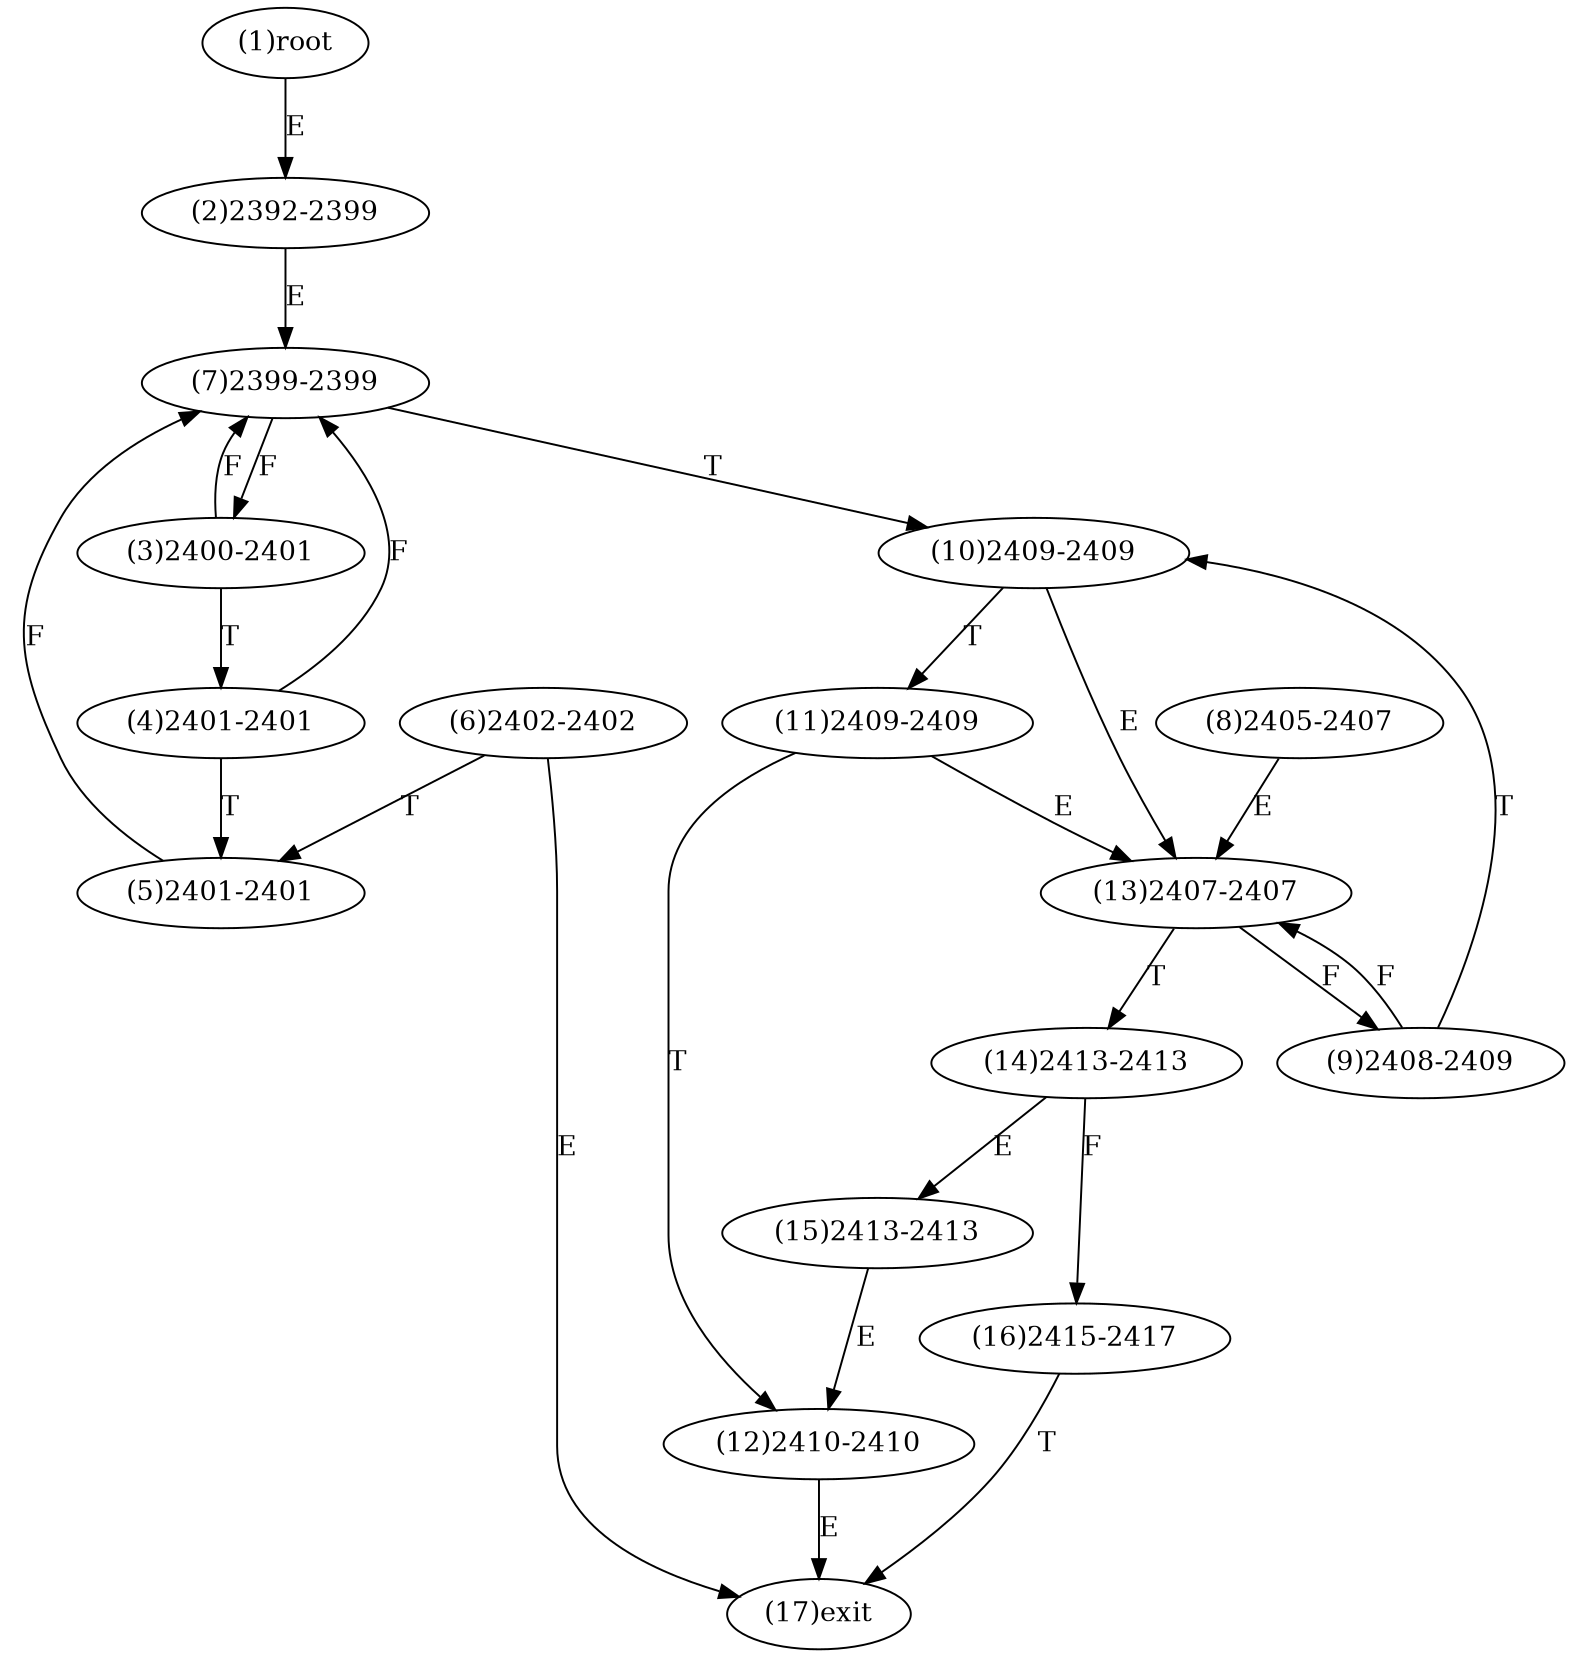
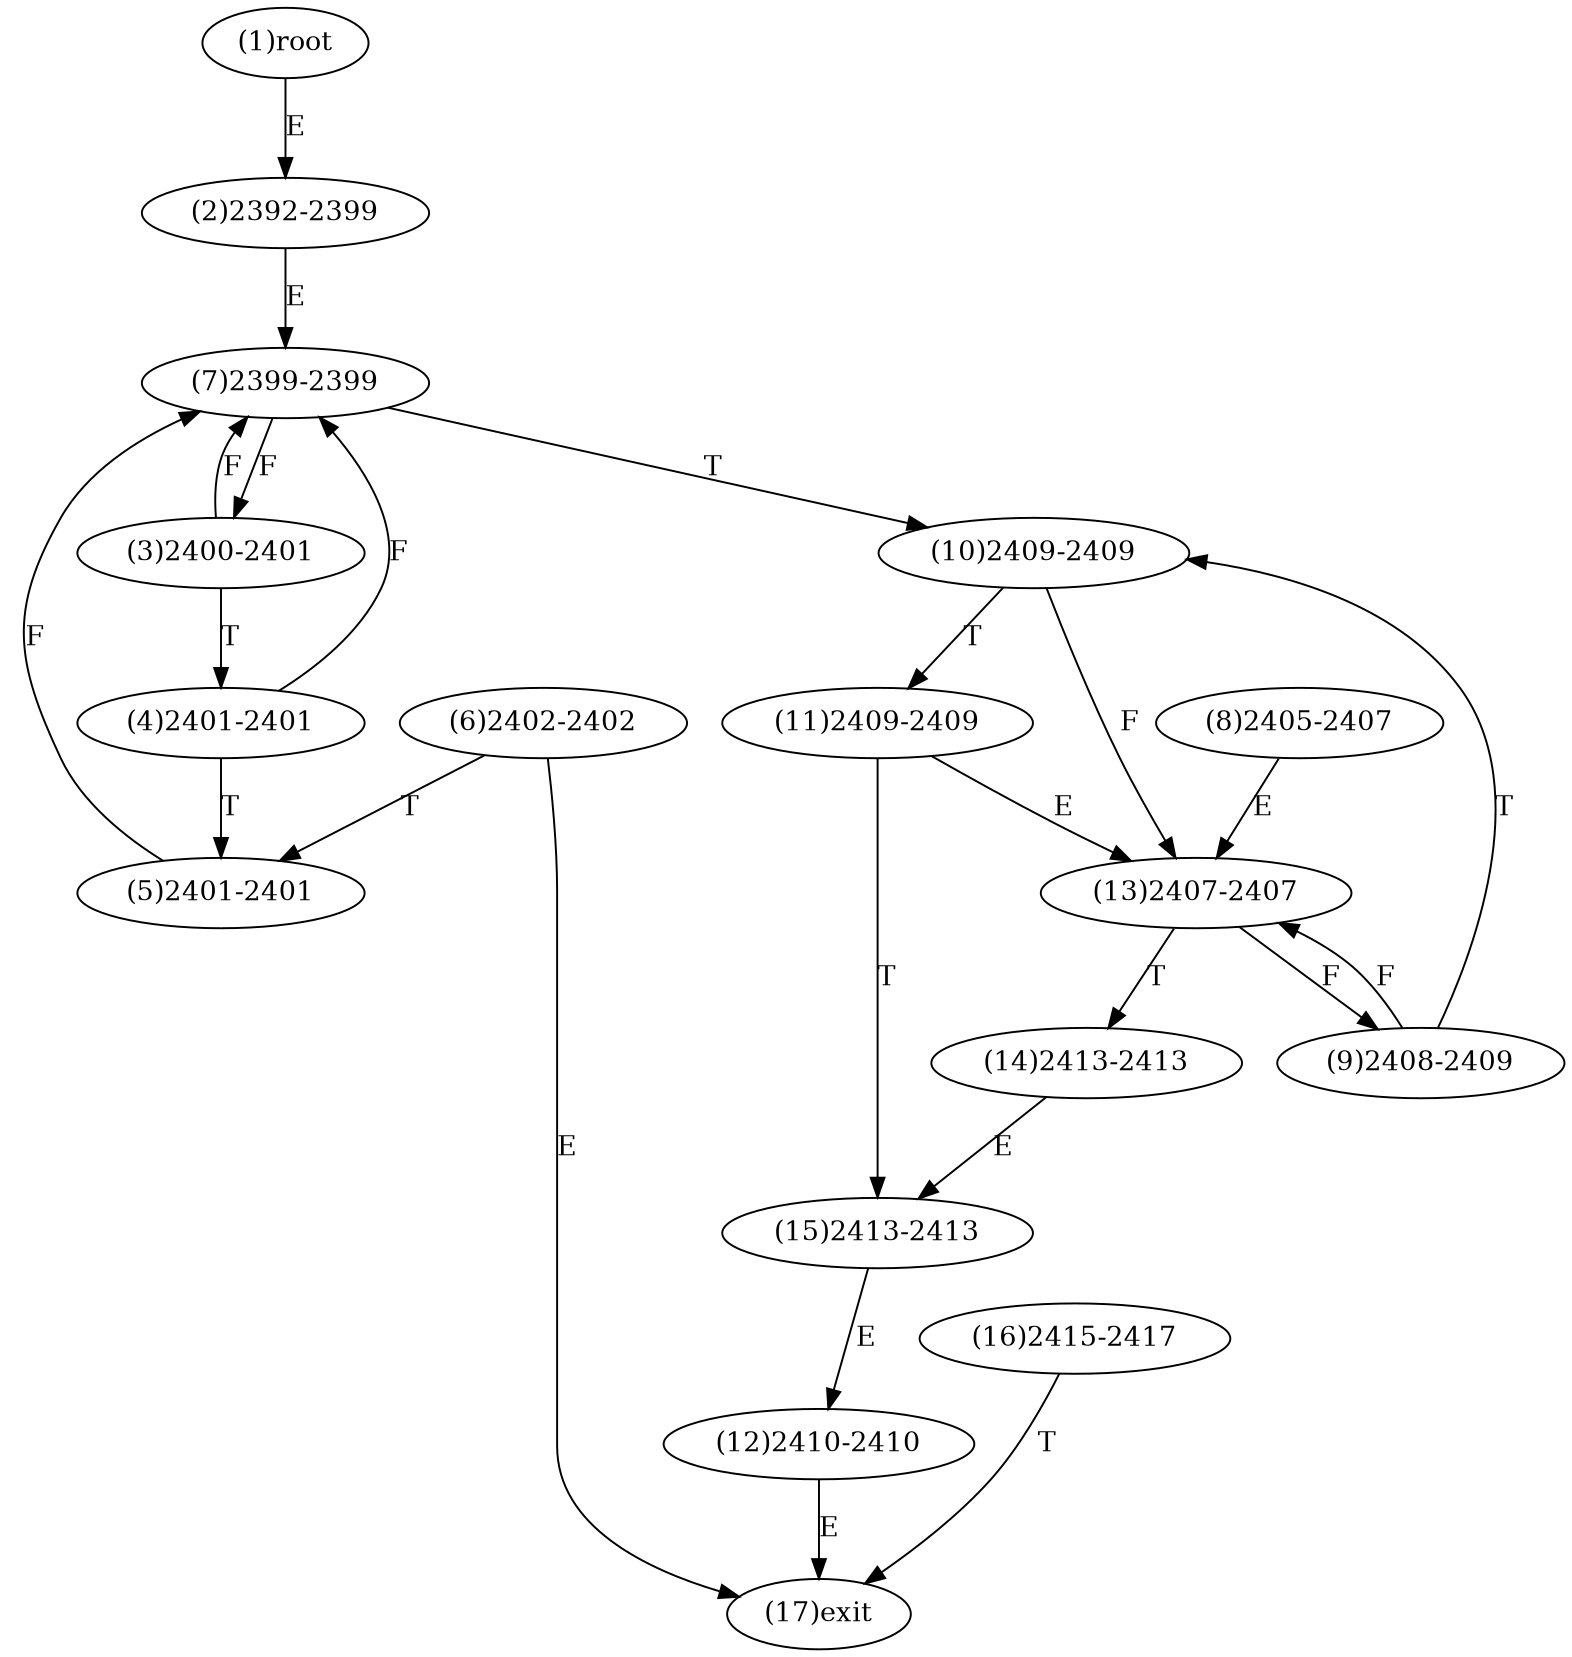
(1130, 723) -> (1130, 723)
(669, 1060) -> (878, 968)
(1081, 1191) -> none
